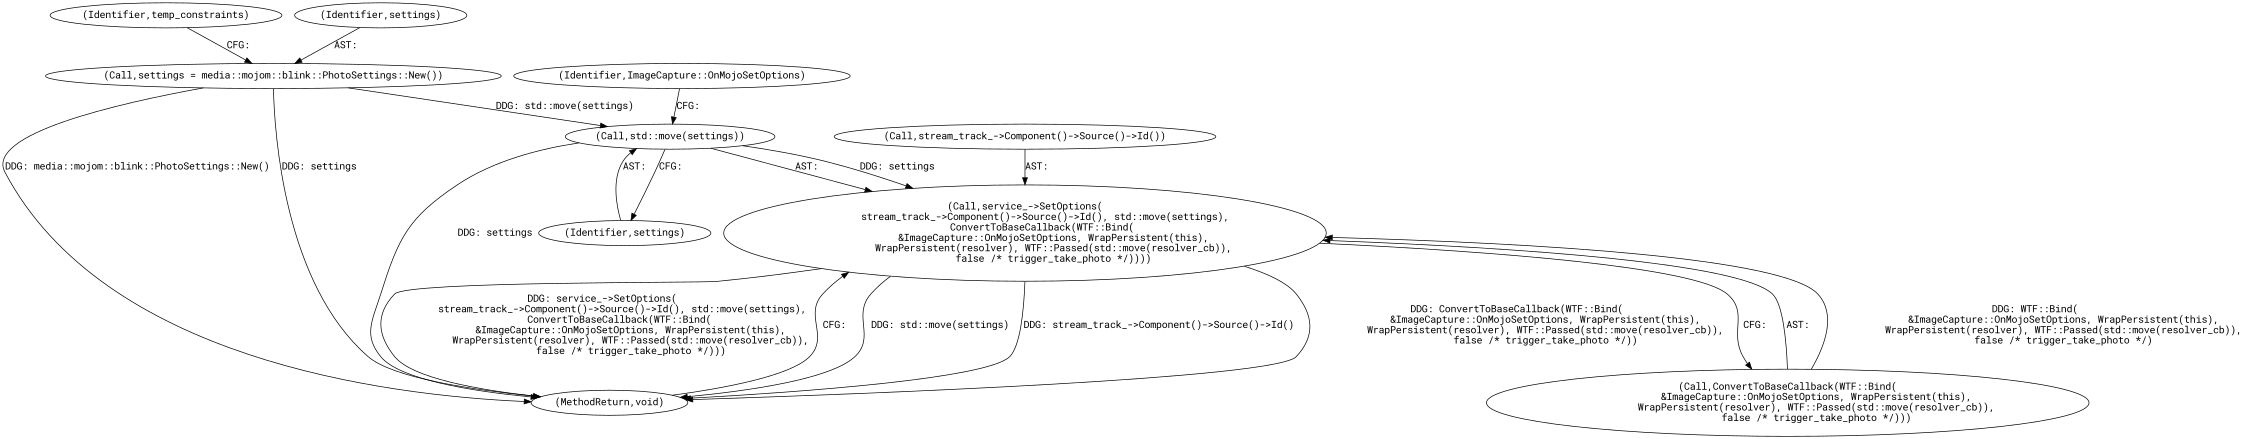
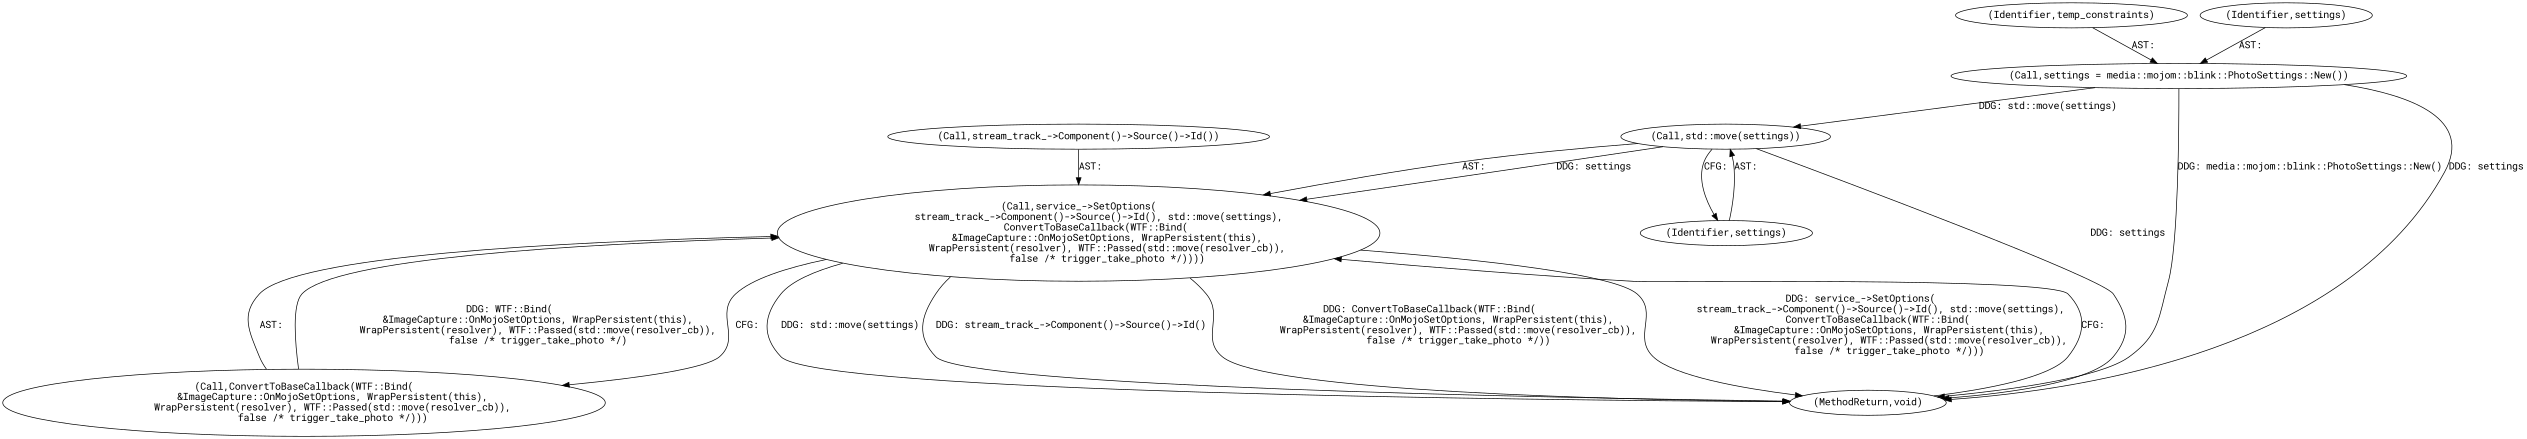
(241, 46) -> (2146, 46)
(682, 76) -> none
